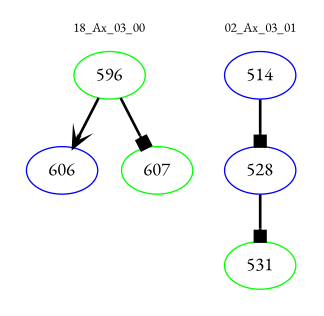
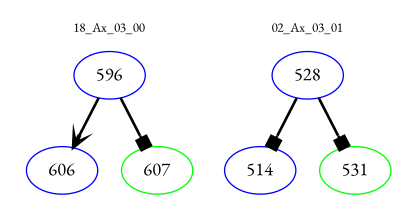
(110, 75) -> (110, 75)
(260, 116) -> (287, 117)
